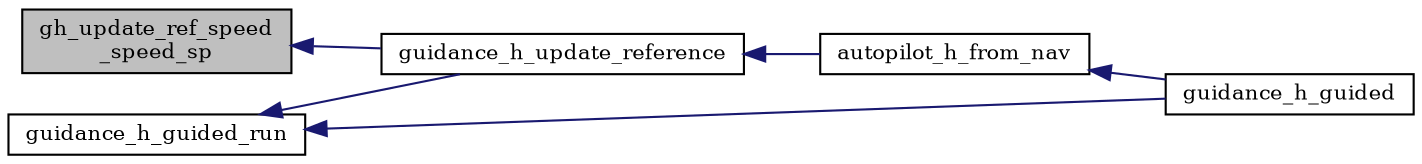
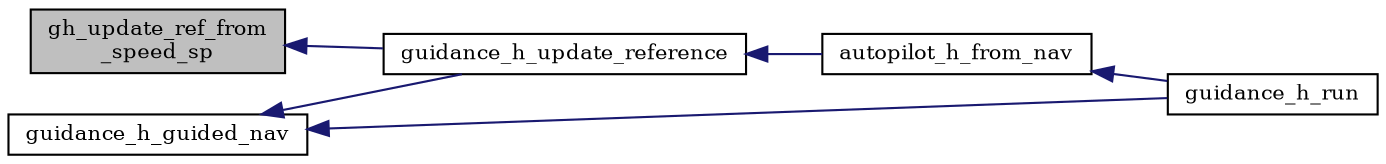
(157, 41) -> (158, 41)
(1290, 94) -> (1273, 94)
(157, 135) -> (158, 135)
